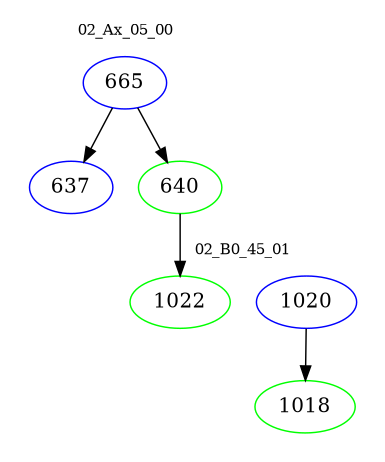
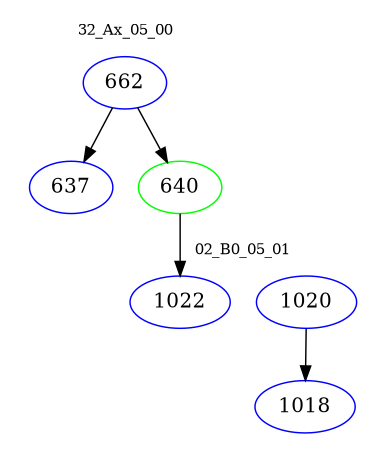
(126, 31) -> (126, 31)
(125, 83) -> (125, 83)
(243, 251) -> (243, 251)
(180, 302) -> (180, 302)
(305, 407) -> (305, 407)
